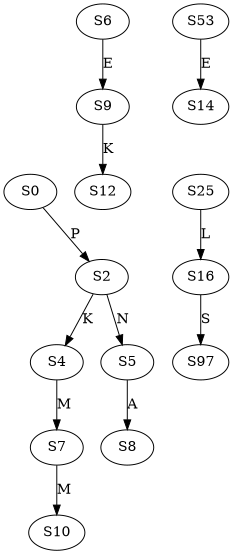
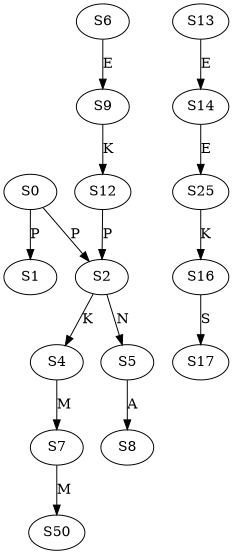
(201, 22) -> (201, 22)
none -> (201, 144)
none -> (102, 230)
(206, 235) -> (206, 235)
none -> (30, 277)
(201, 362) -> (201, 362)
(57, 533) -> (57, 533)
